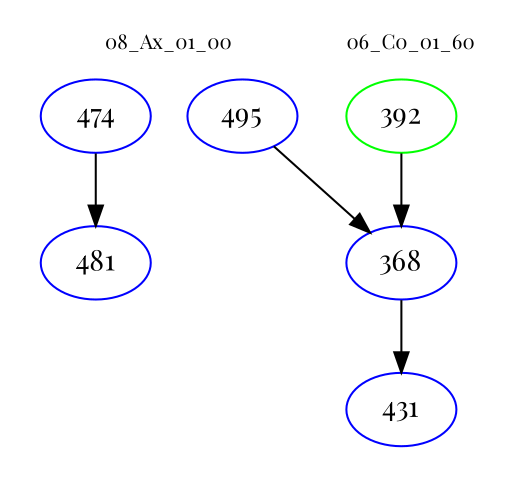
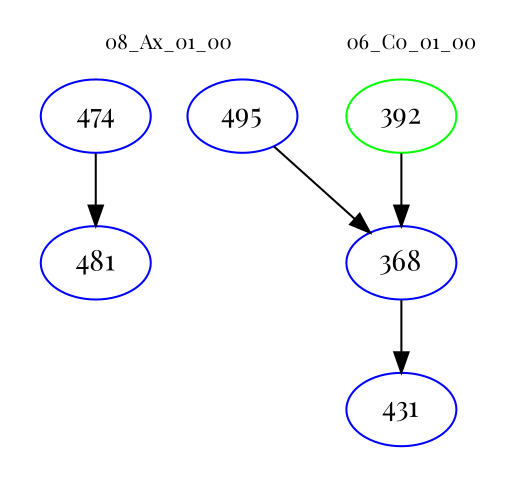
(412, 44) -> (412, 44)
